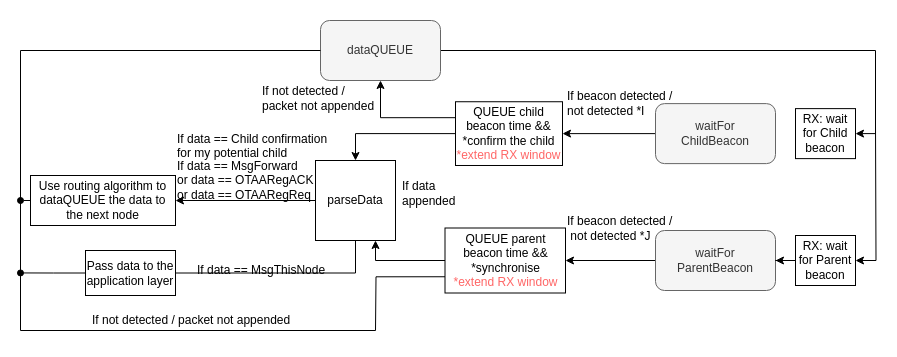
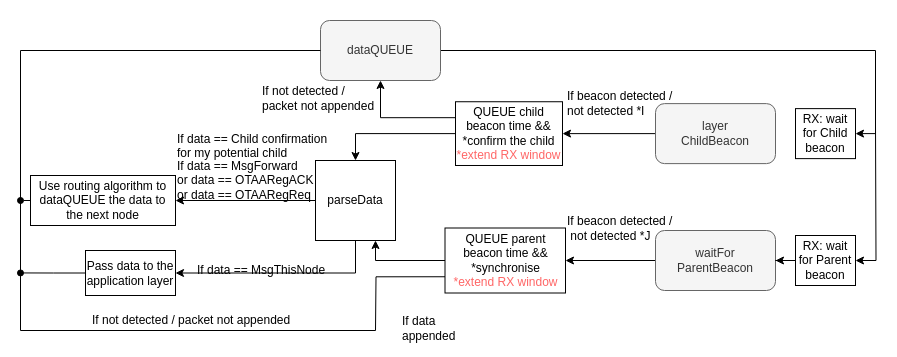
(716, 134) -> (716, 134)
(438, 193) -> (438, 328)
(182, 273) -> (184, 273)
